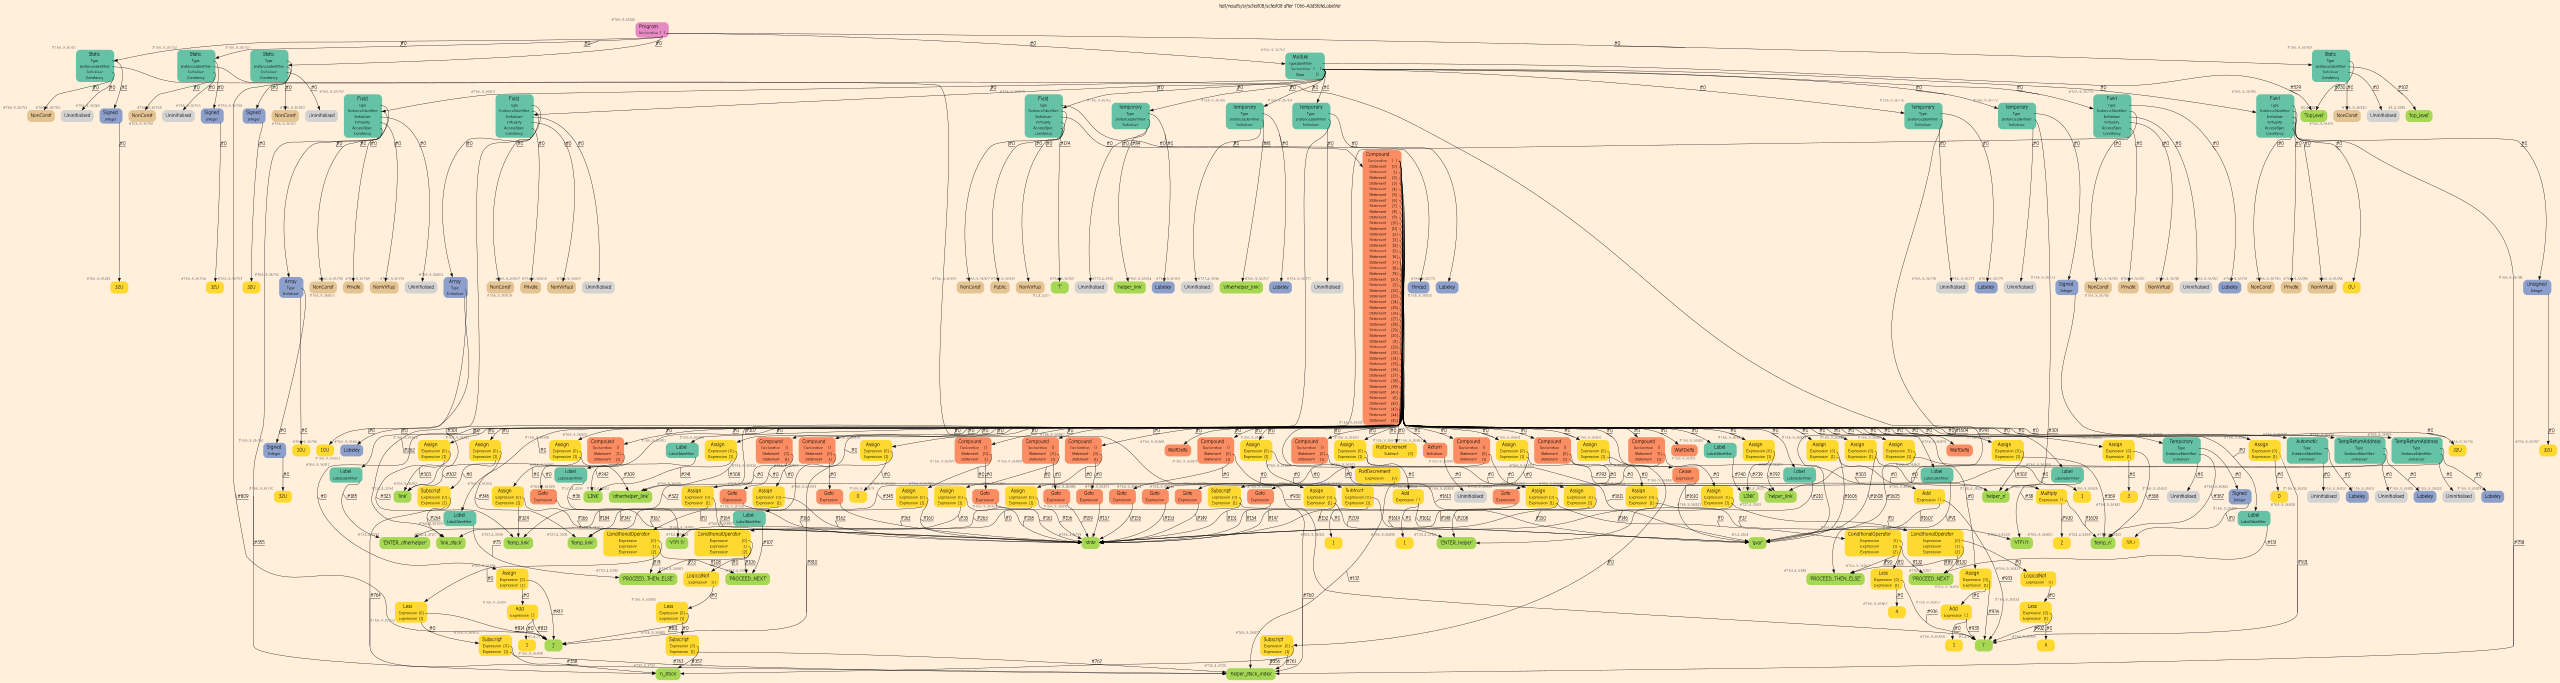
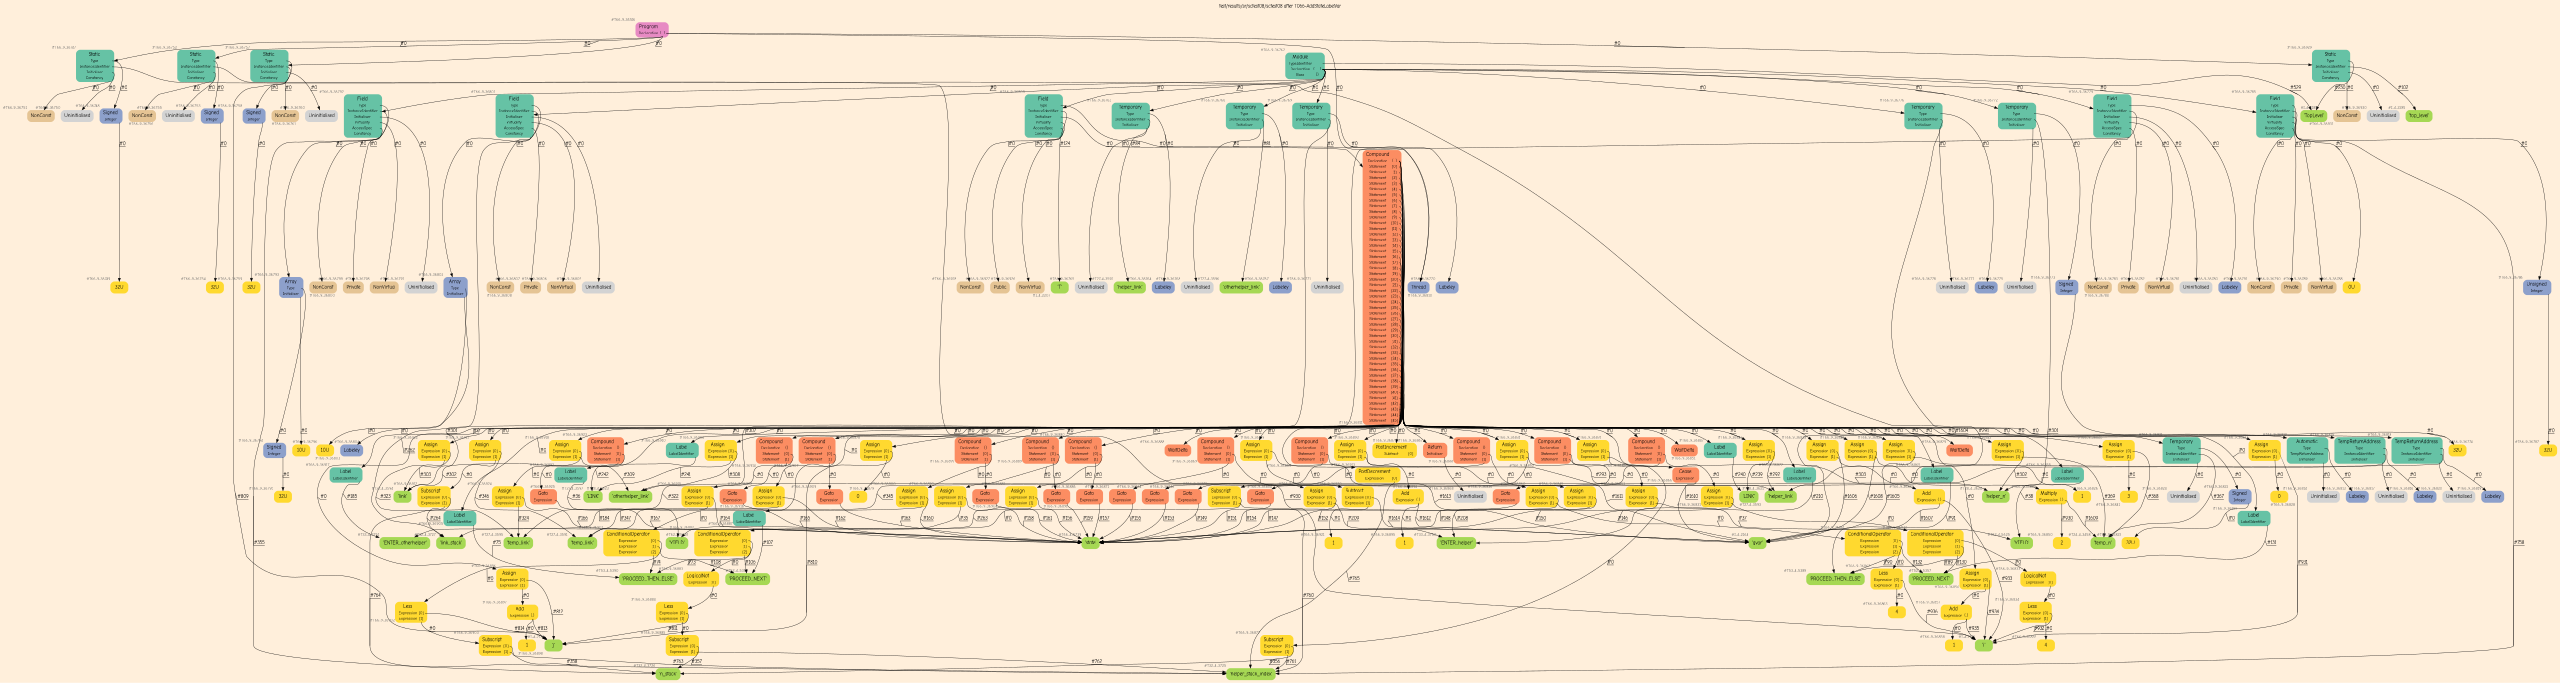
(974, 43) -> (1145, 40)
(2307, 454) -> (2307, 454)
(1354, 579) -> (1354, 579)
